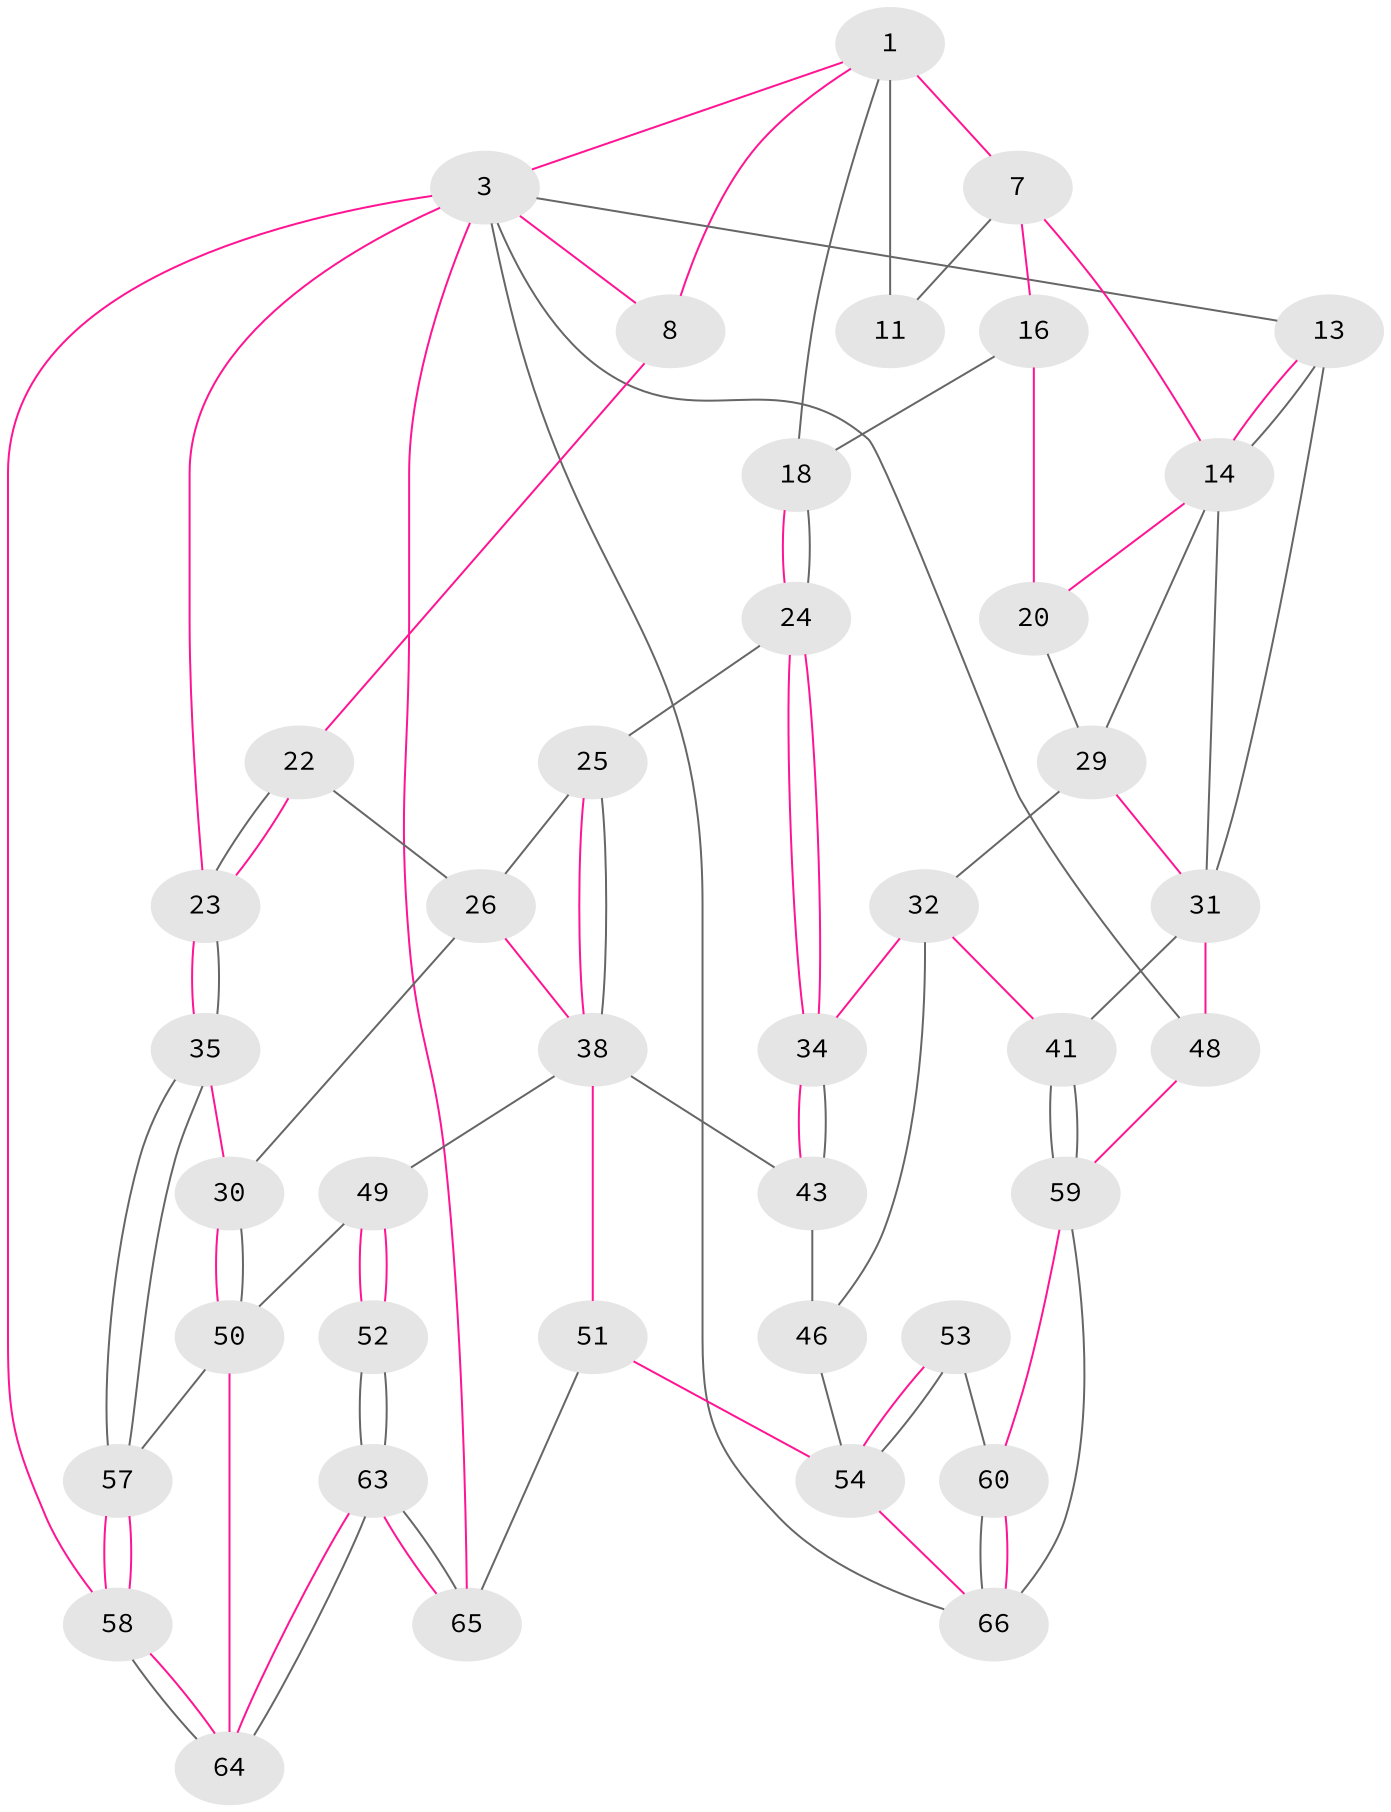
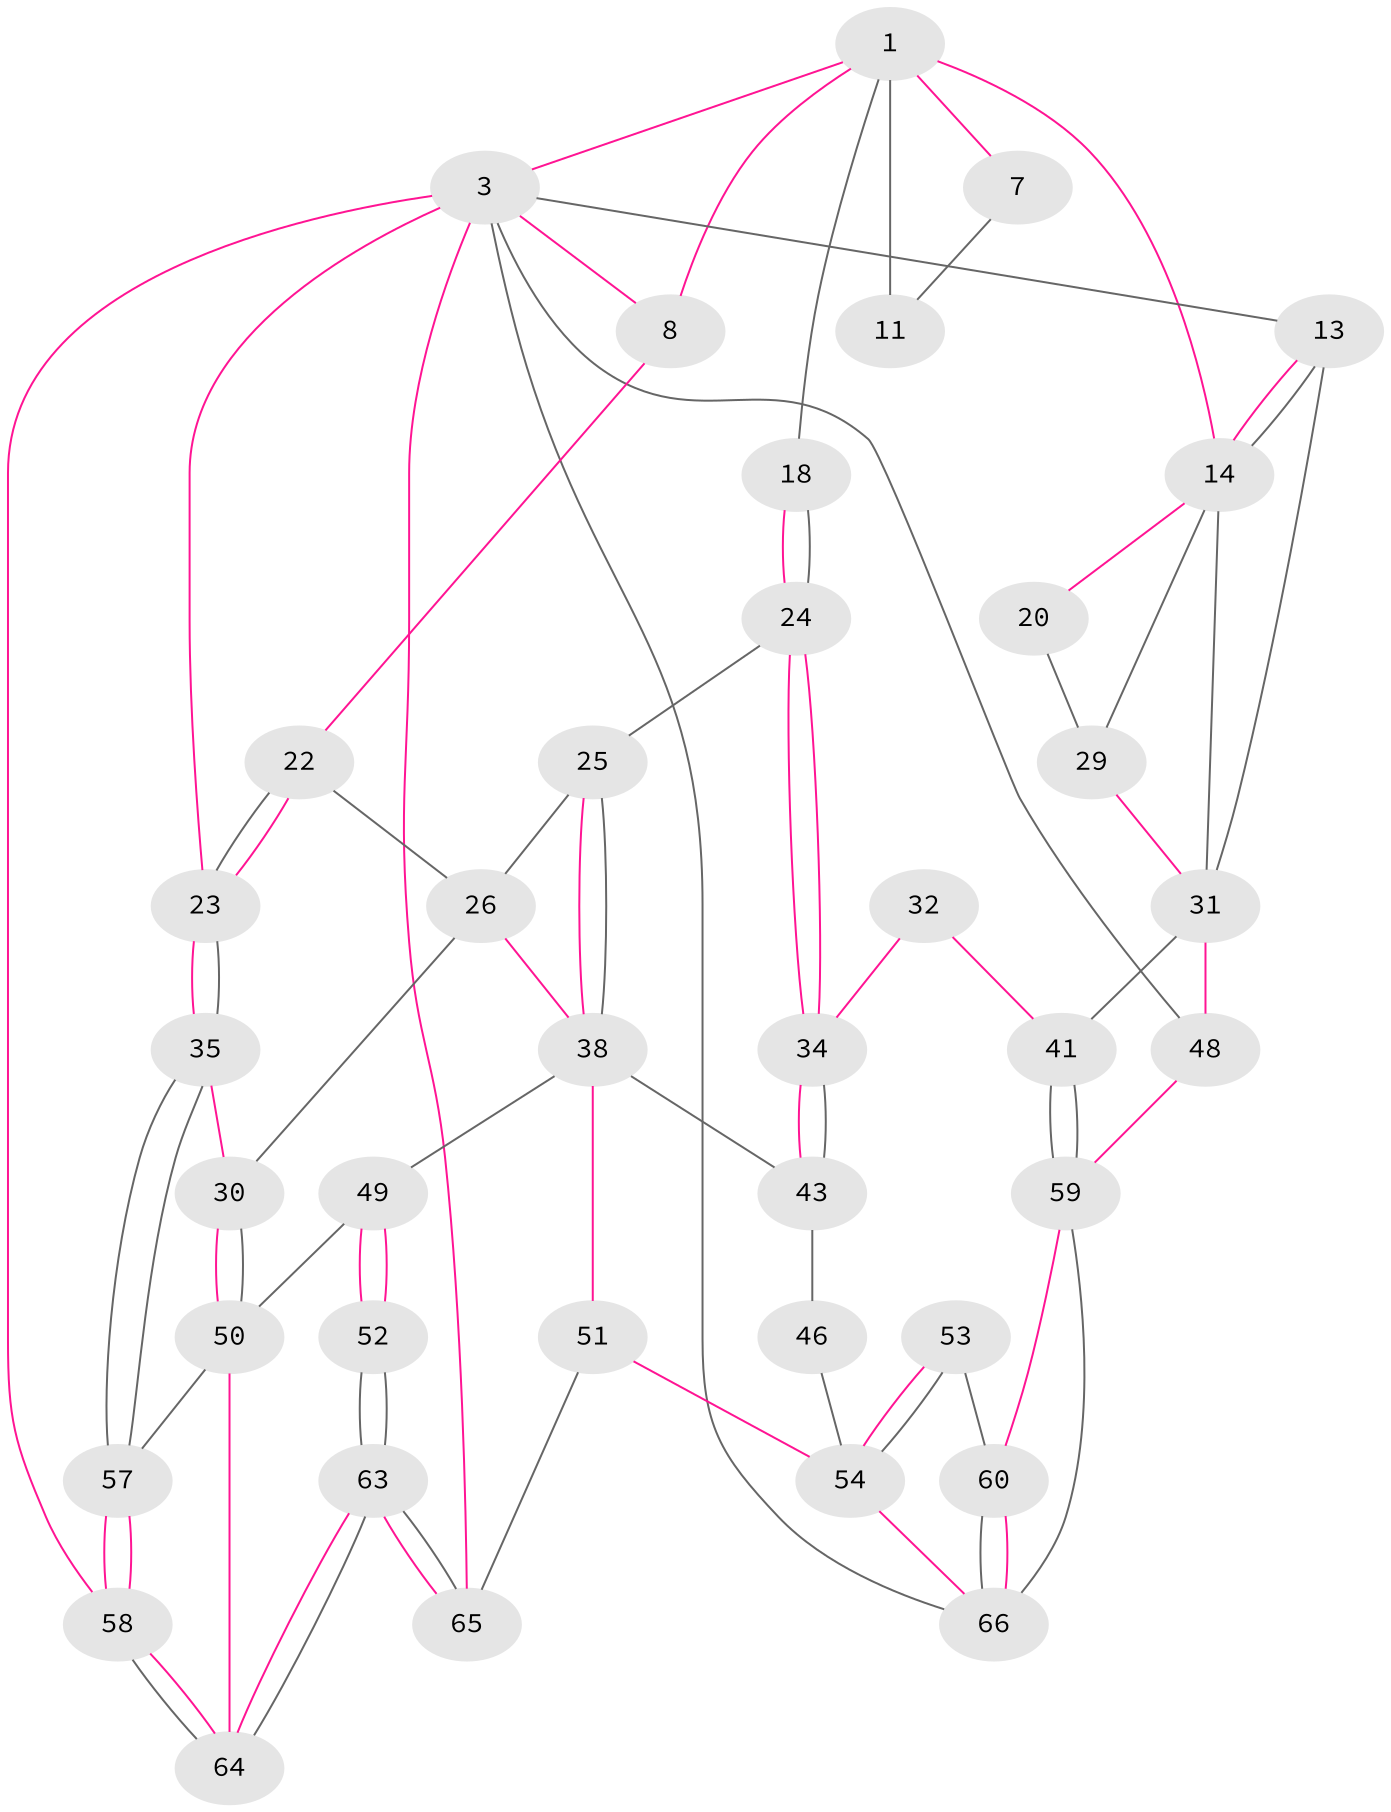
(1128, 326) -> (1131, 207)
(1034, 331) -> none
(1008, 834) -> none
(910, 1131) -> none
